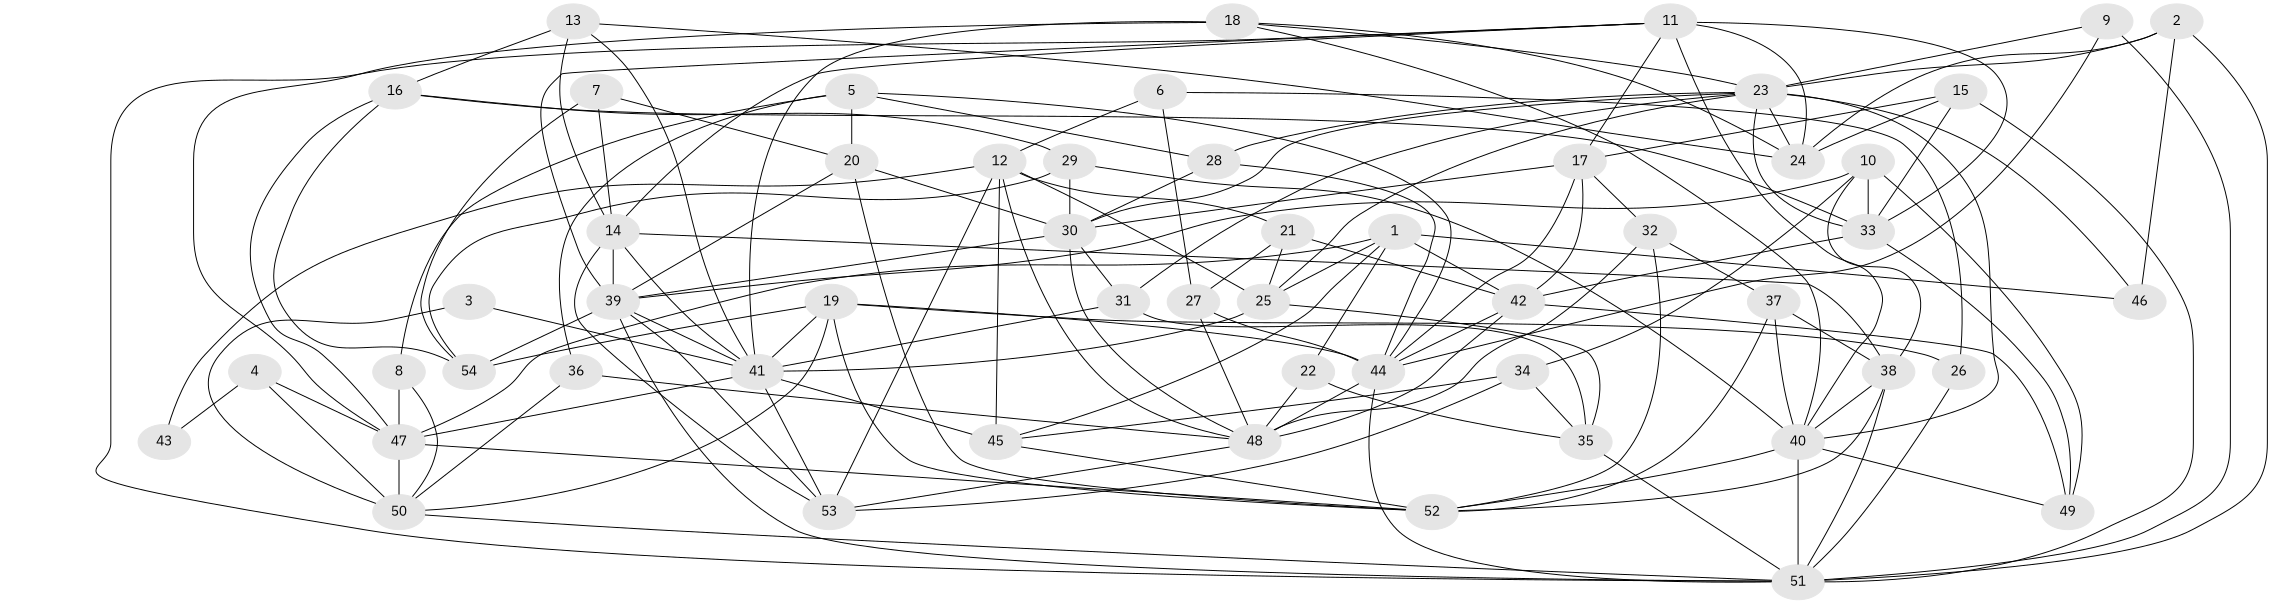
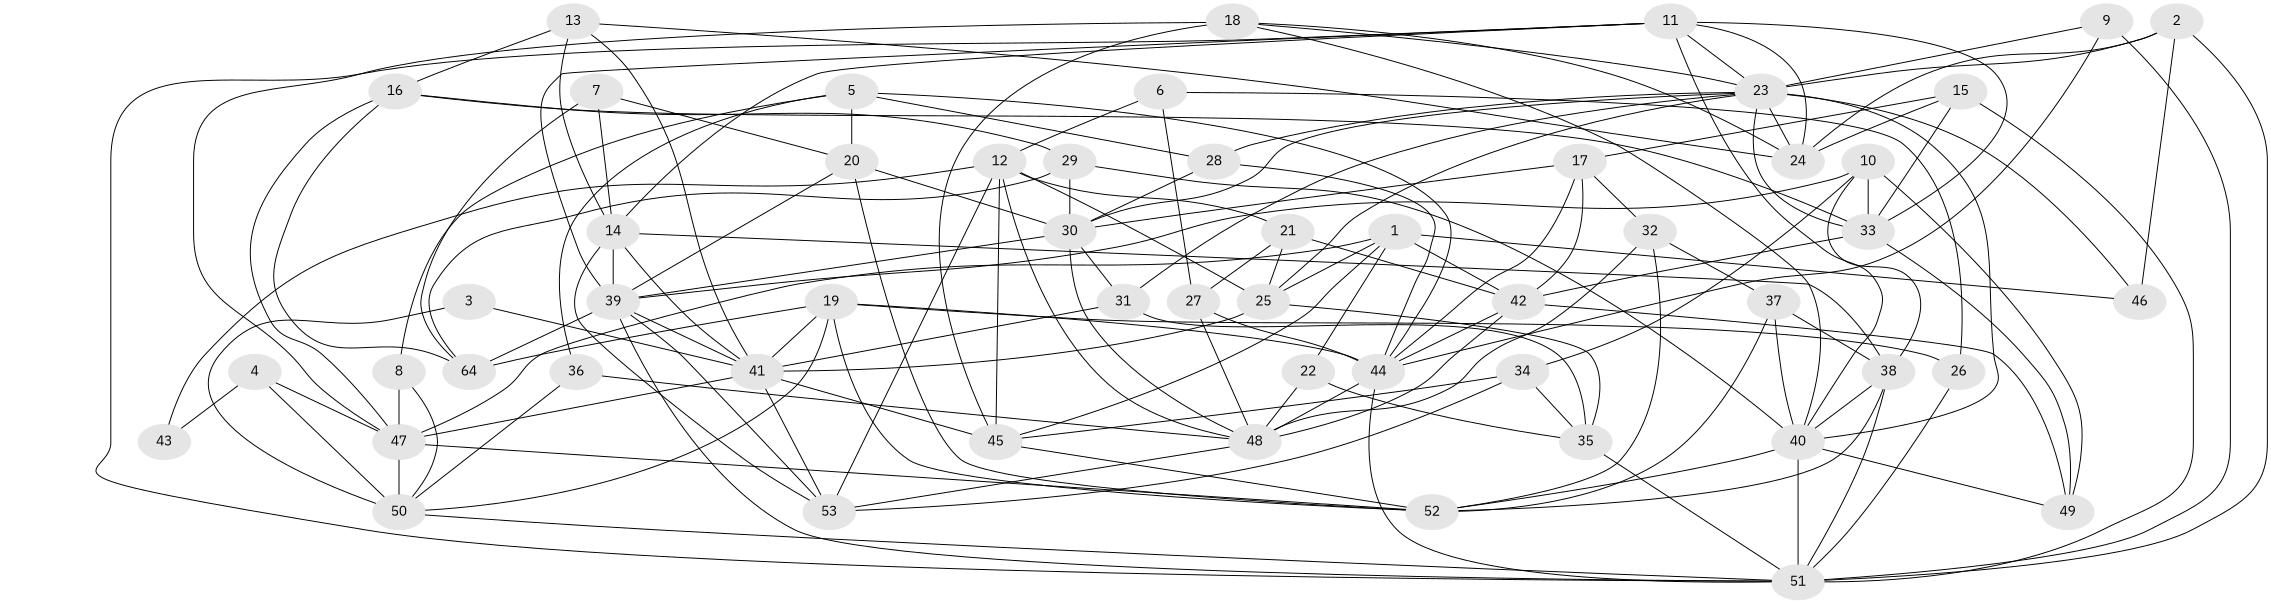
(929, 36) -> (961, 151)
(1627, 89) -> (1716, 57)
(469, 372) -> (469, 372)
